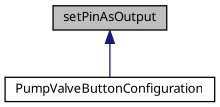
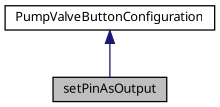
(110, 60) -> (110, 60)
